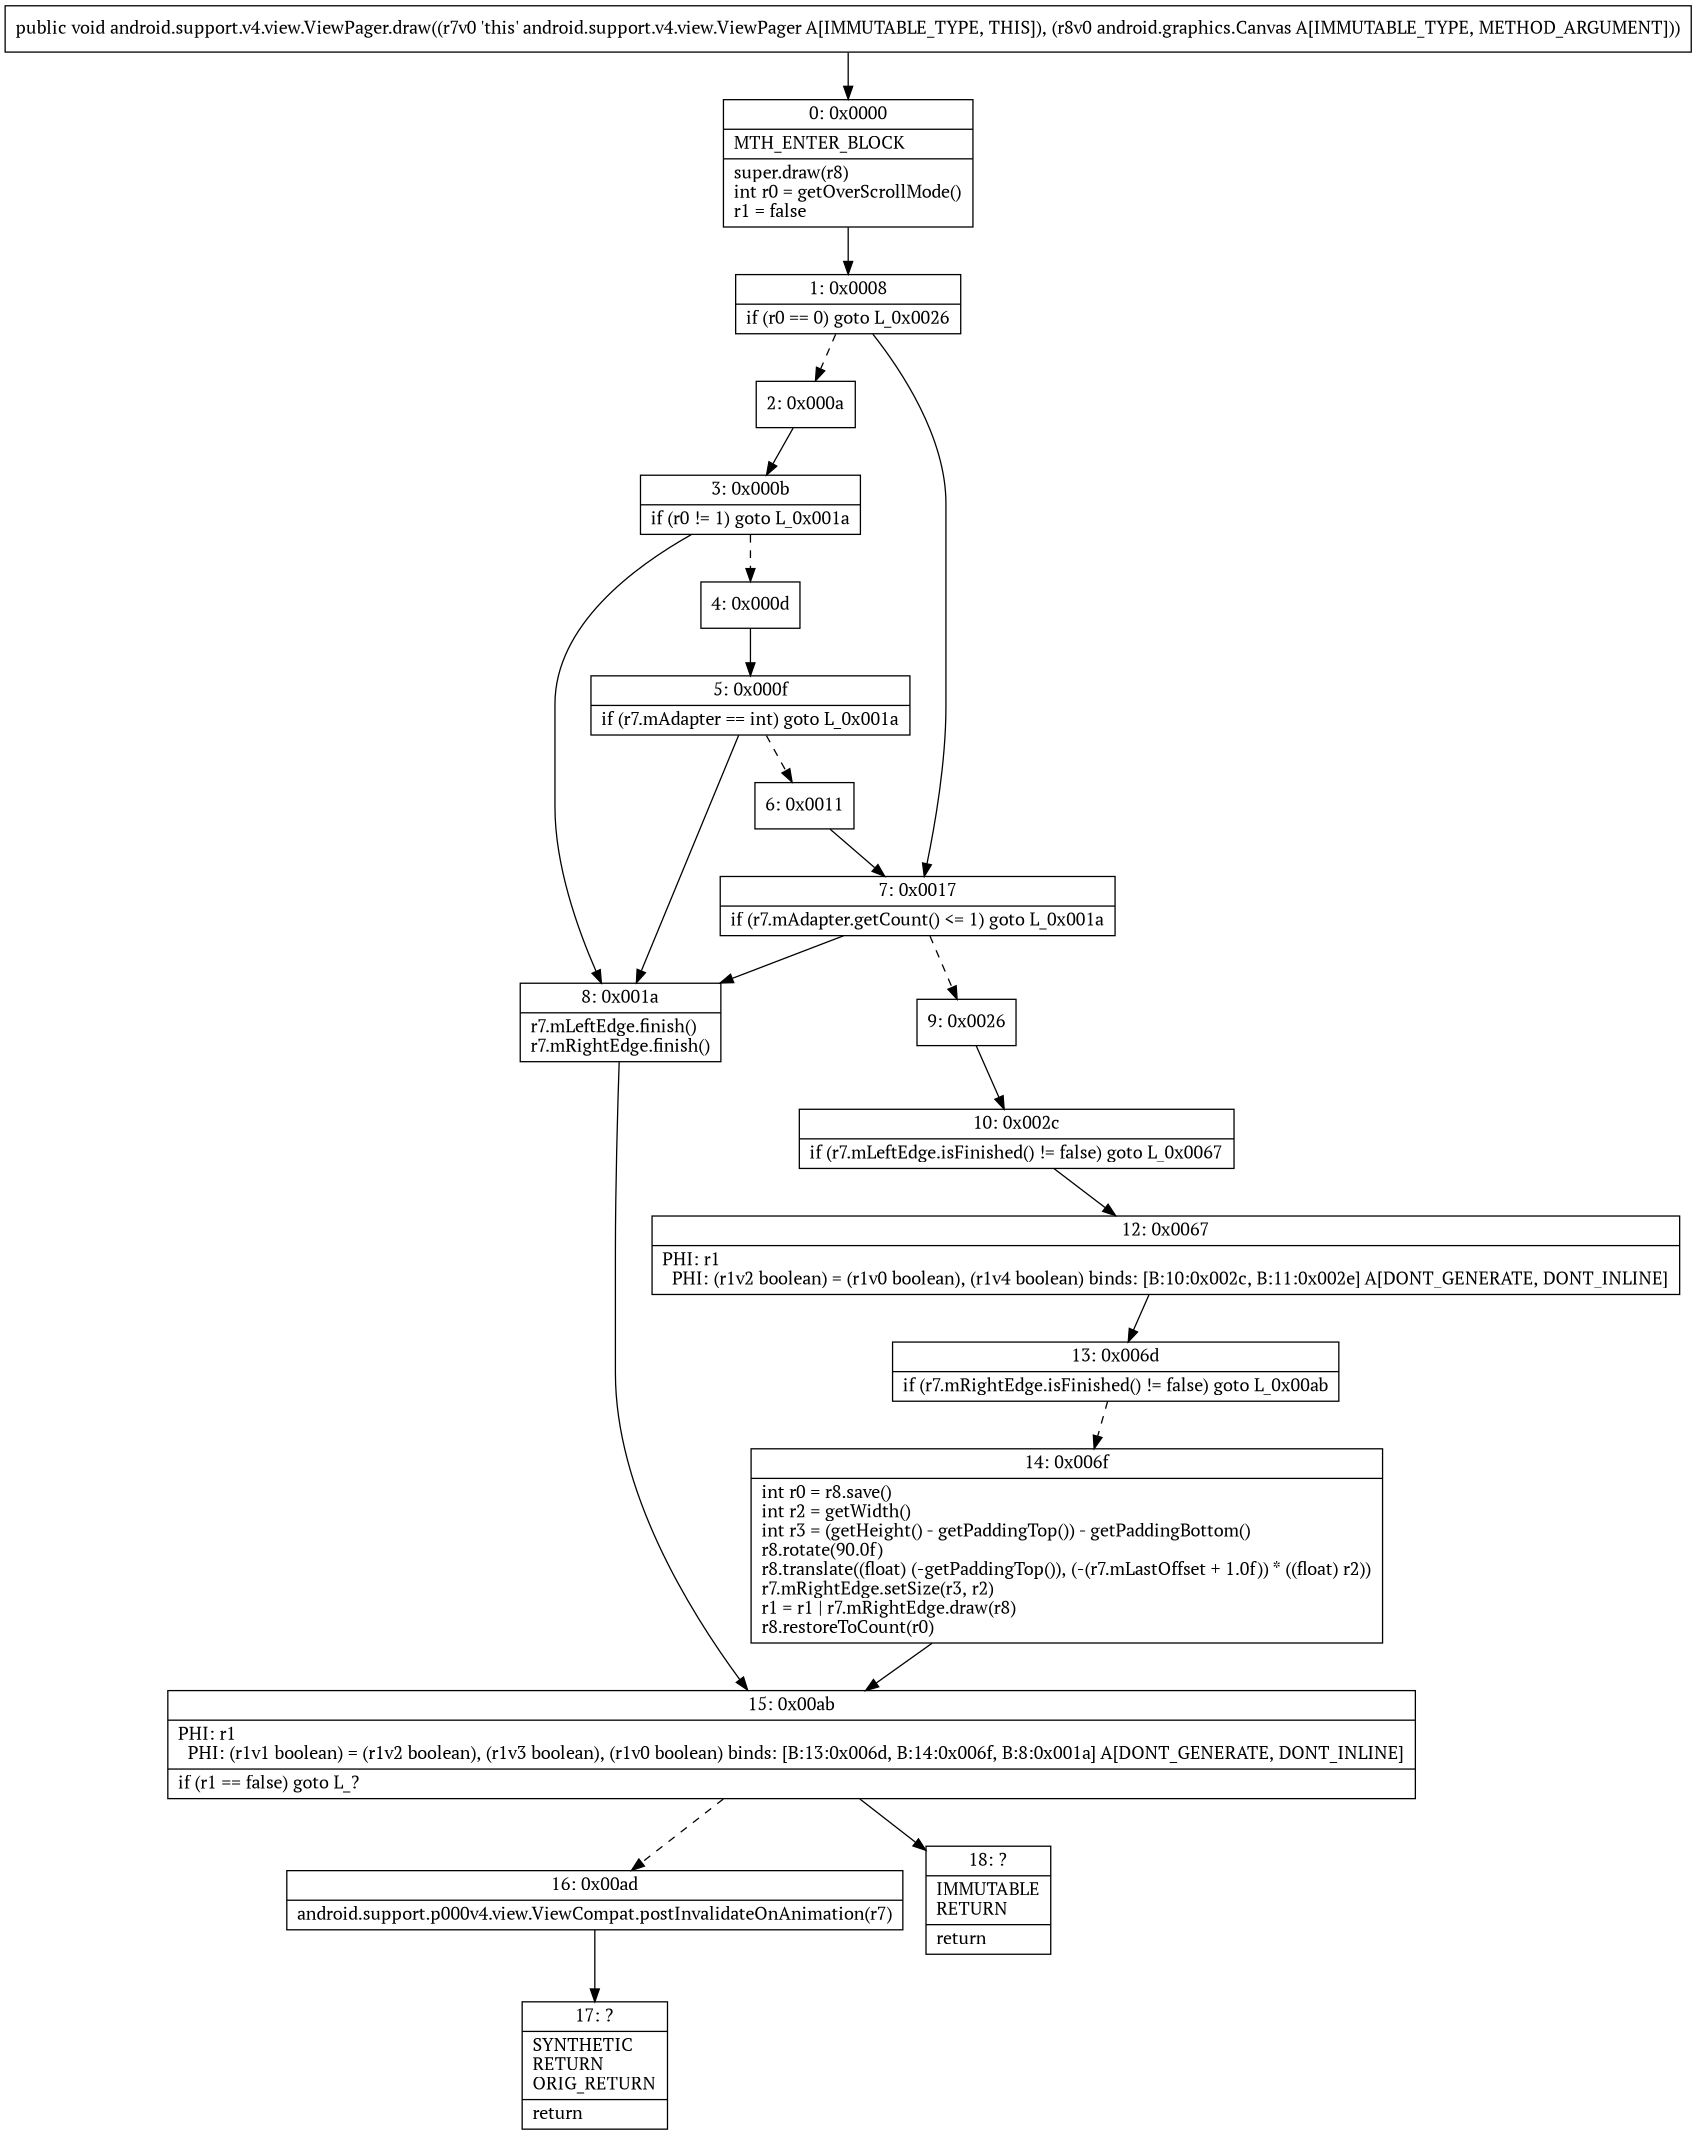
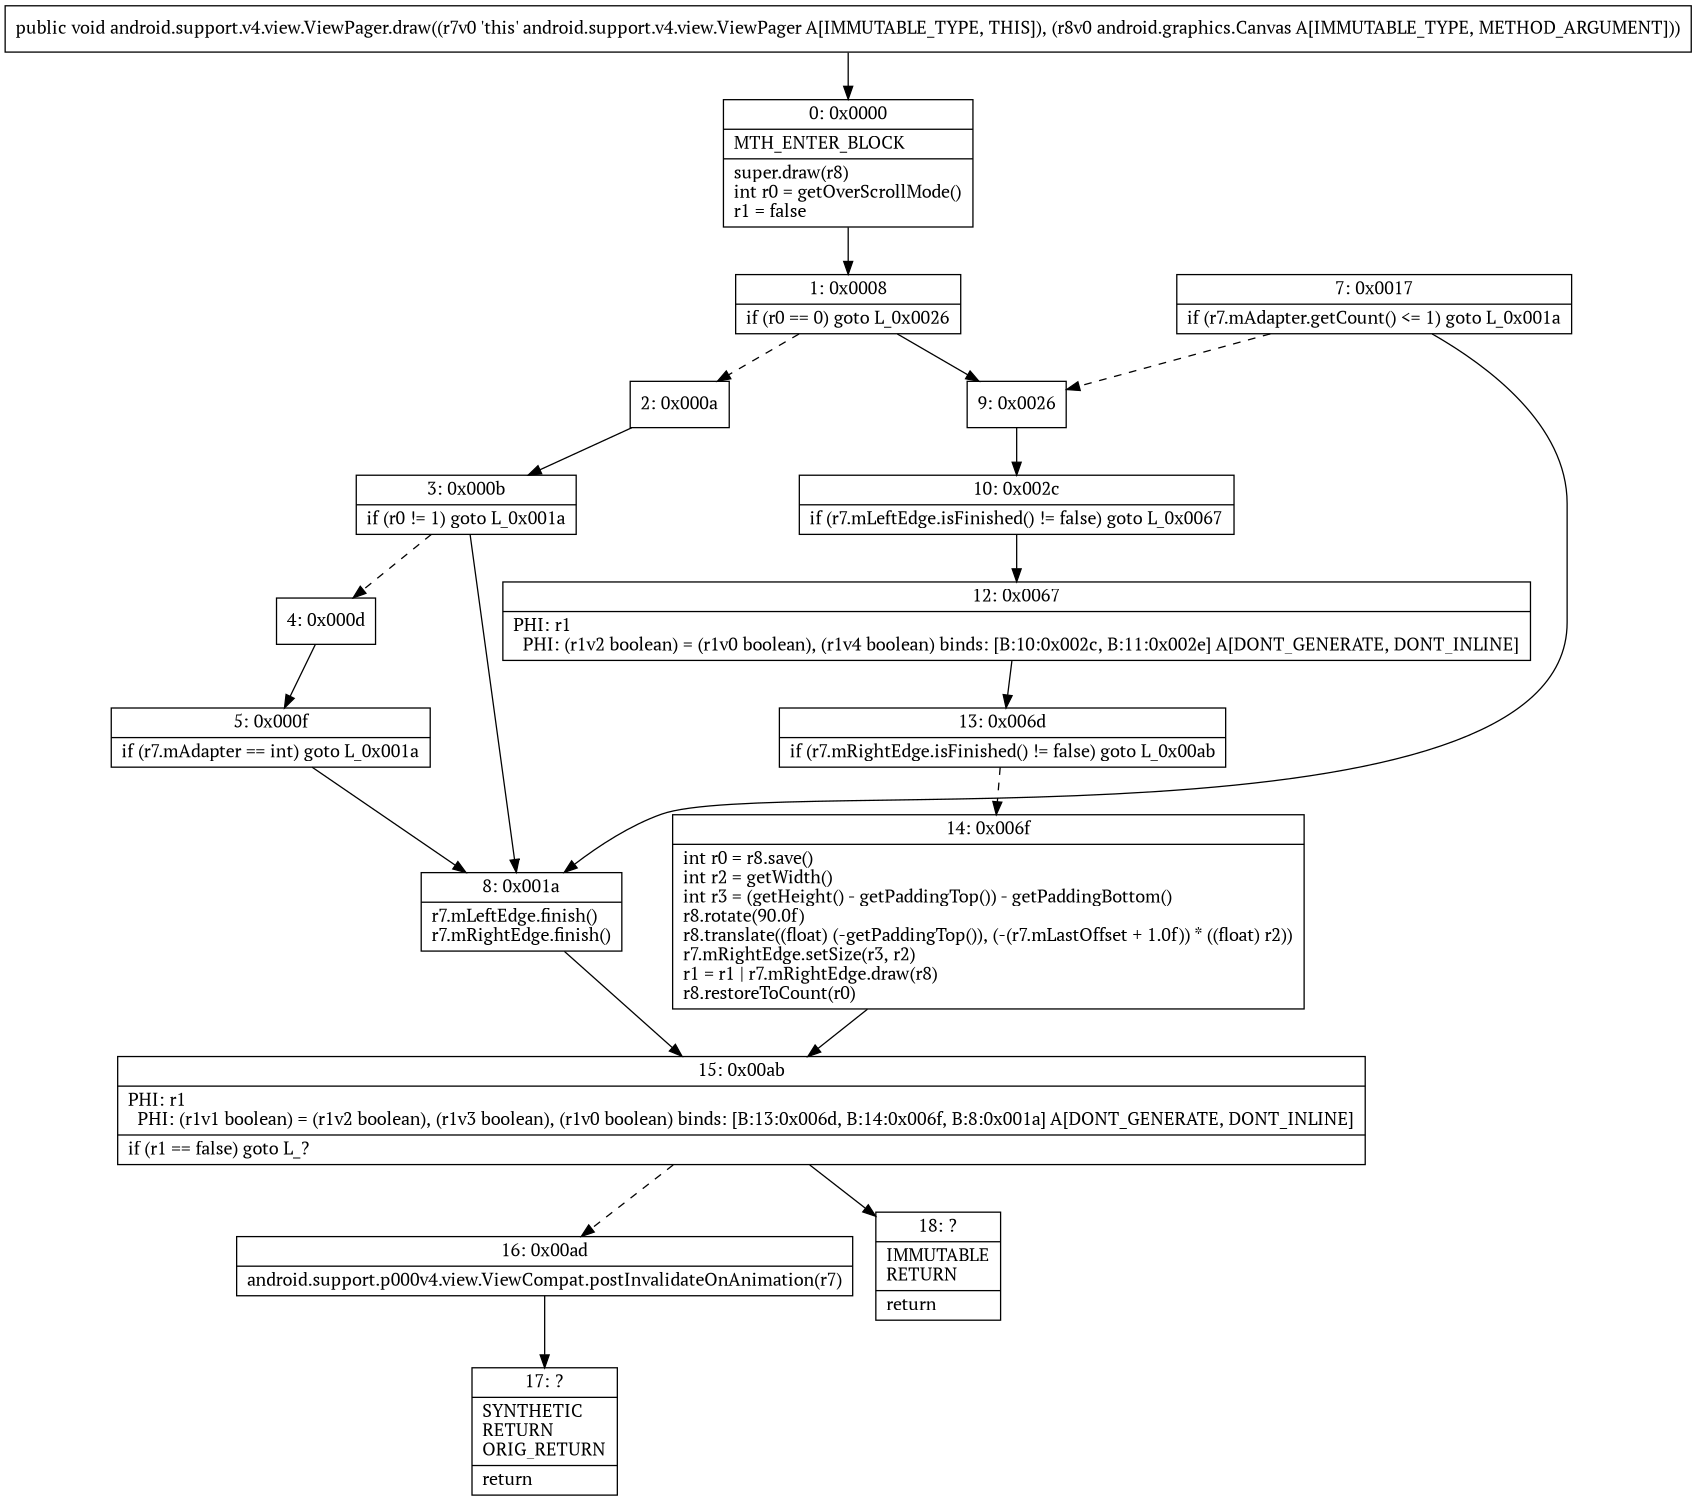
(946, 591) -> (933, 354)
(804, 806) -> none
